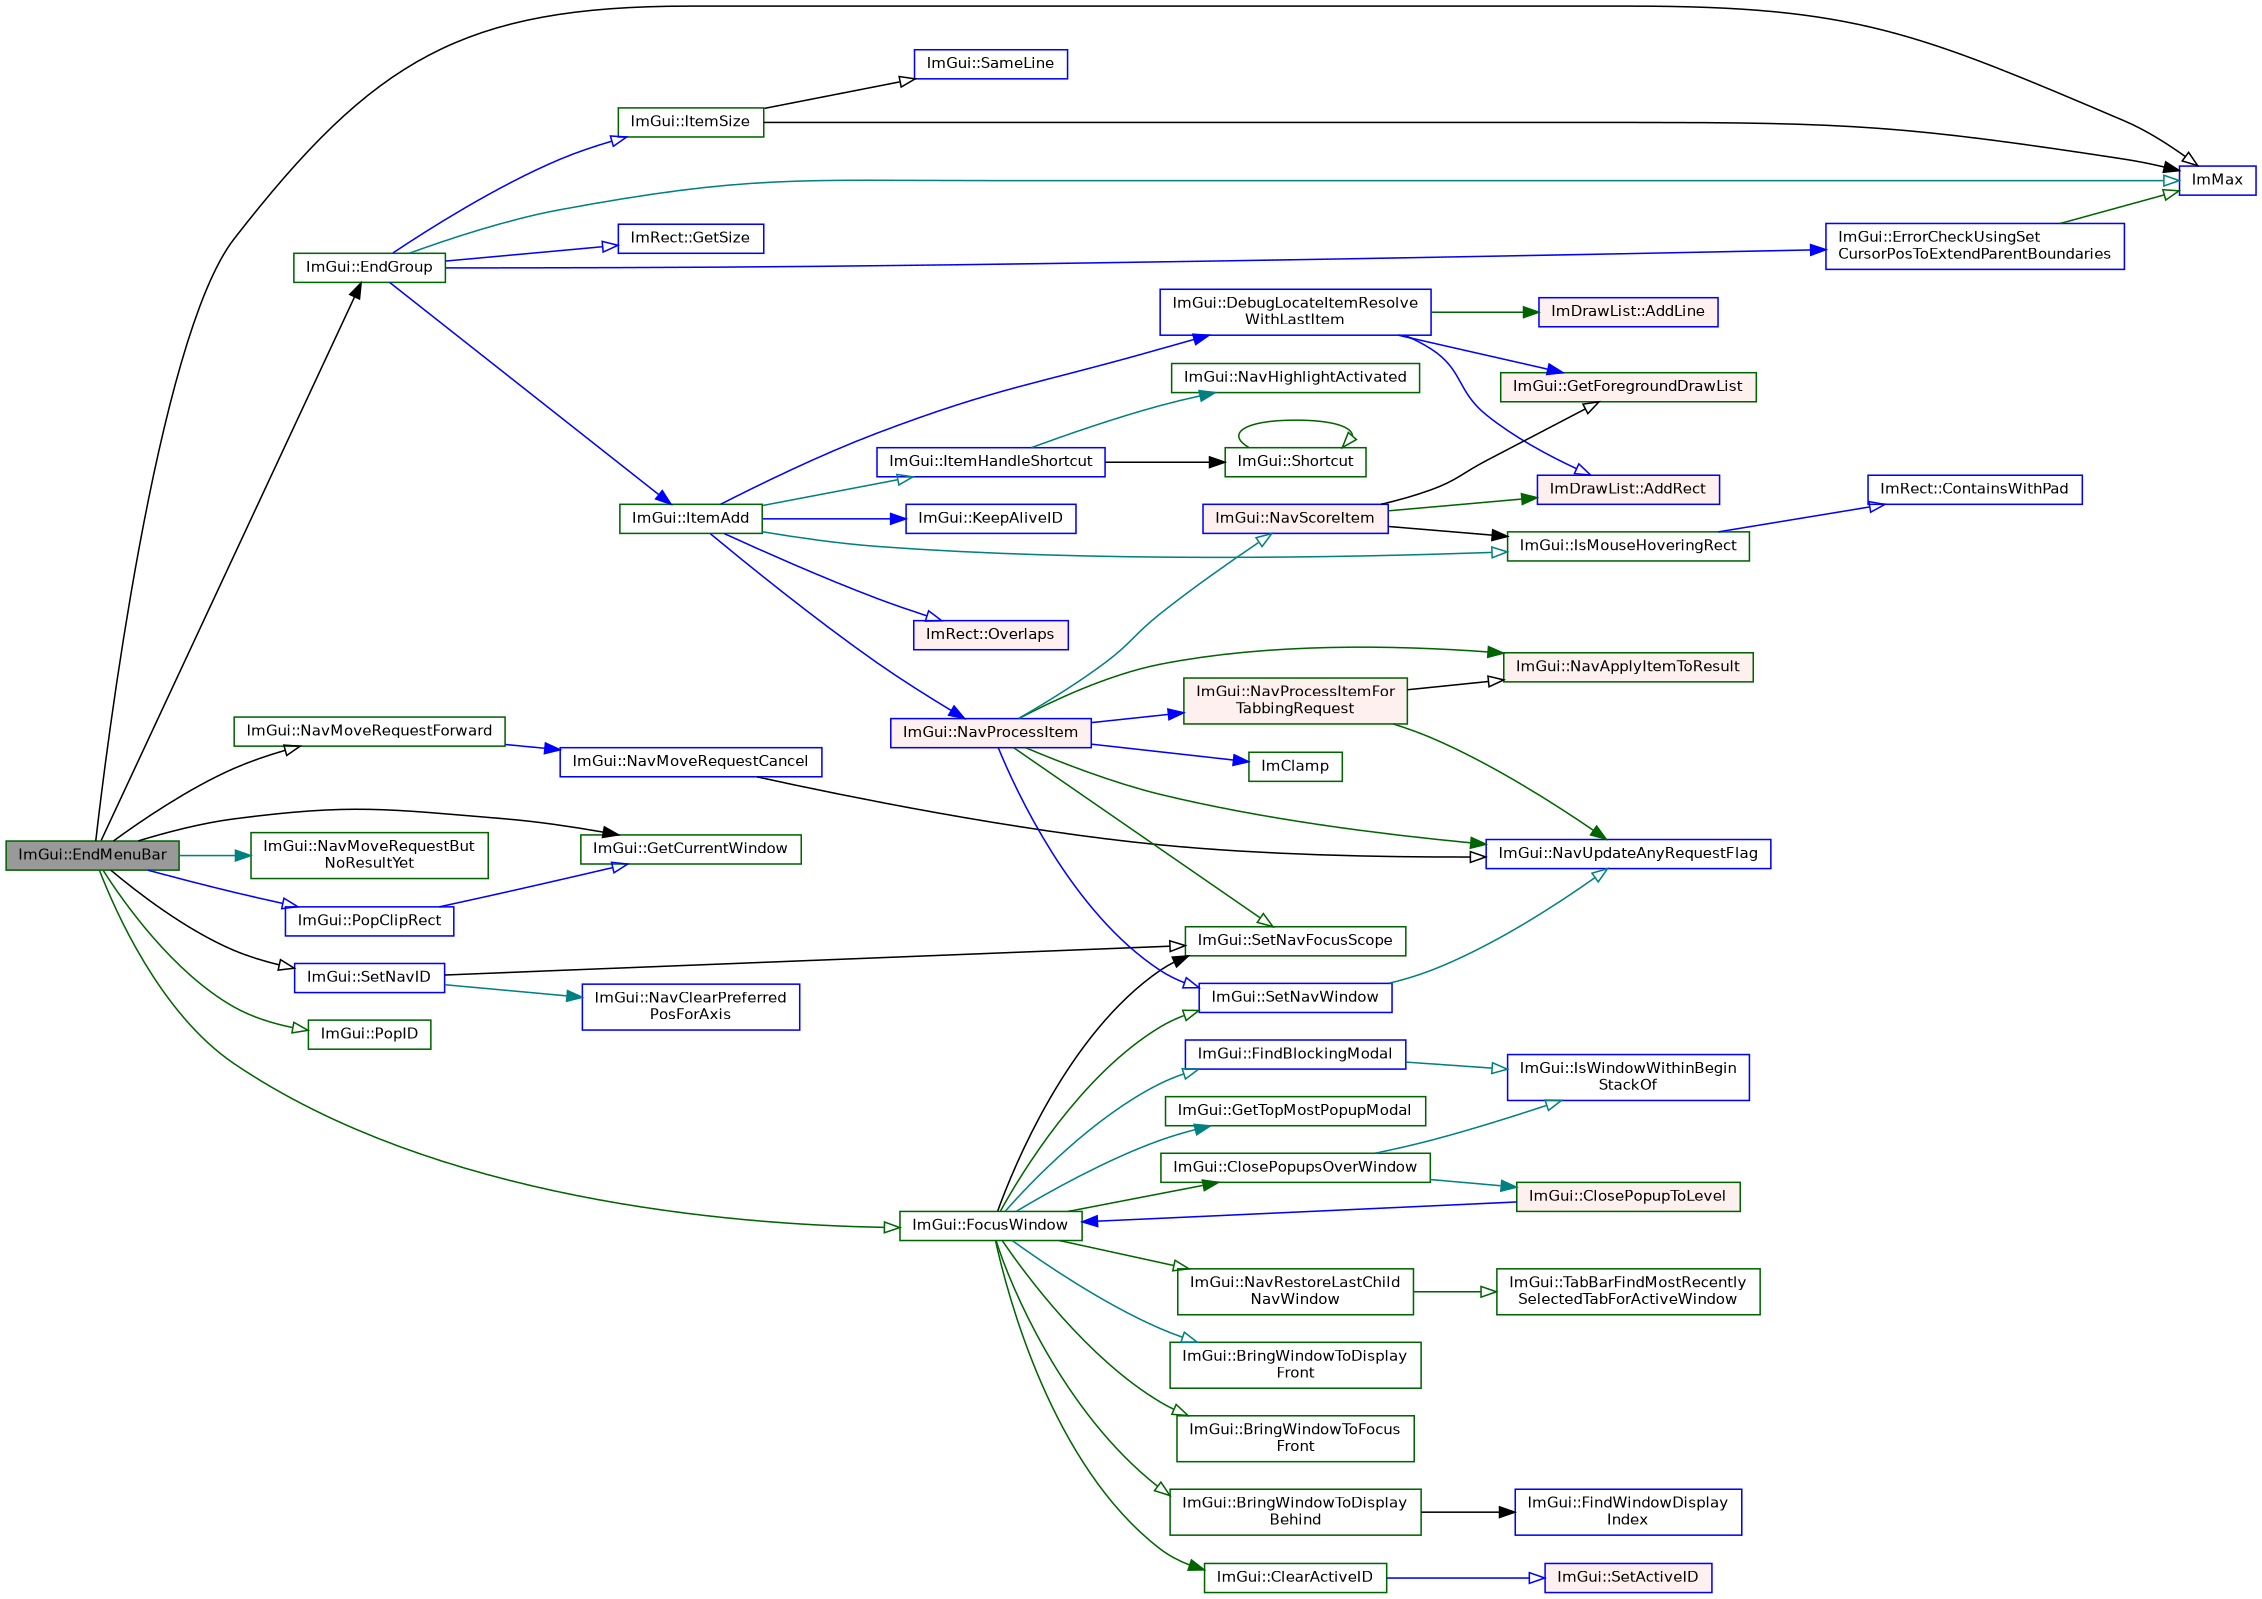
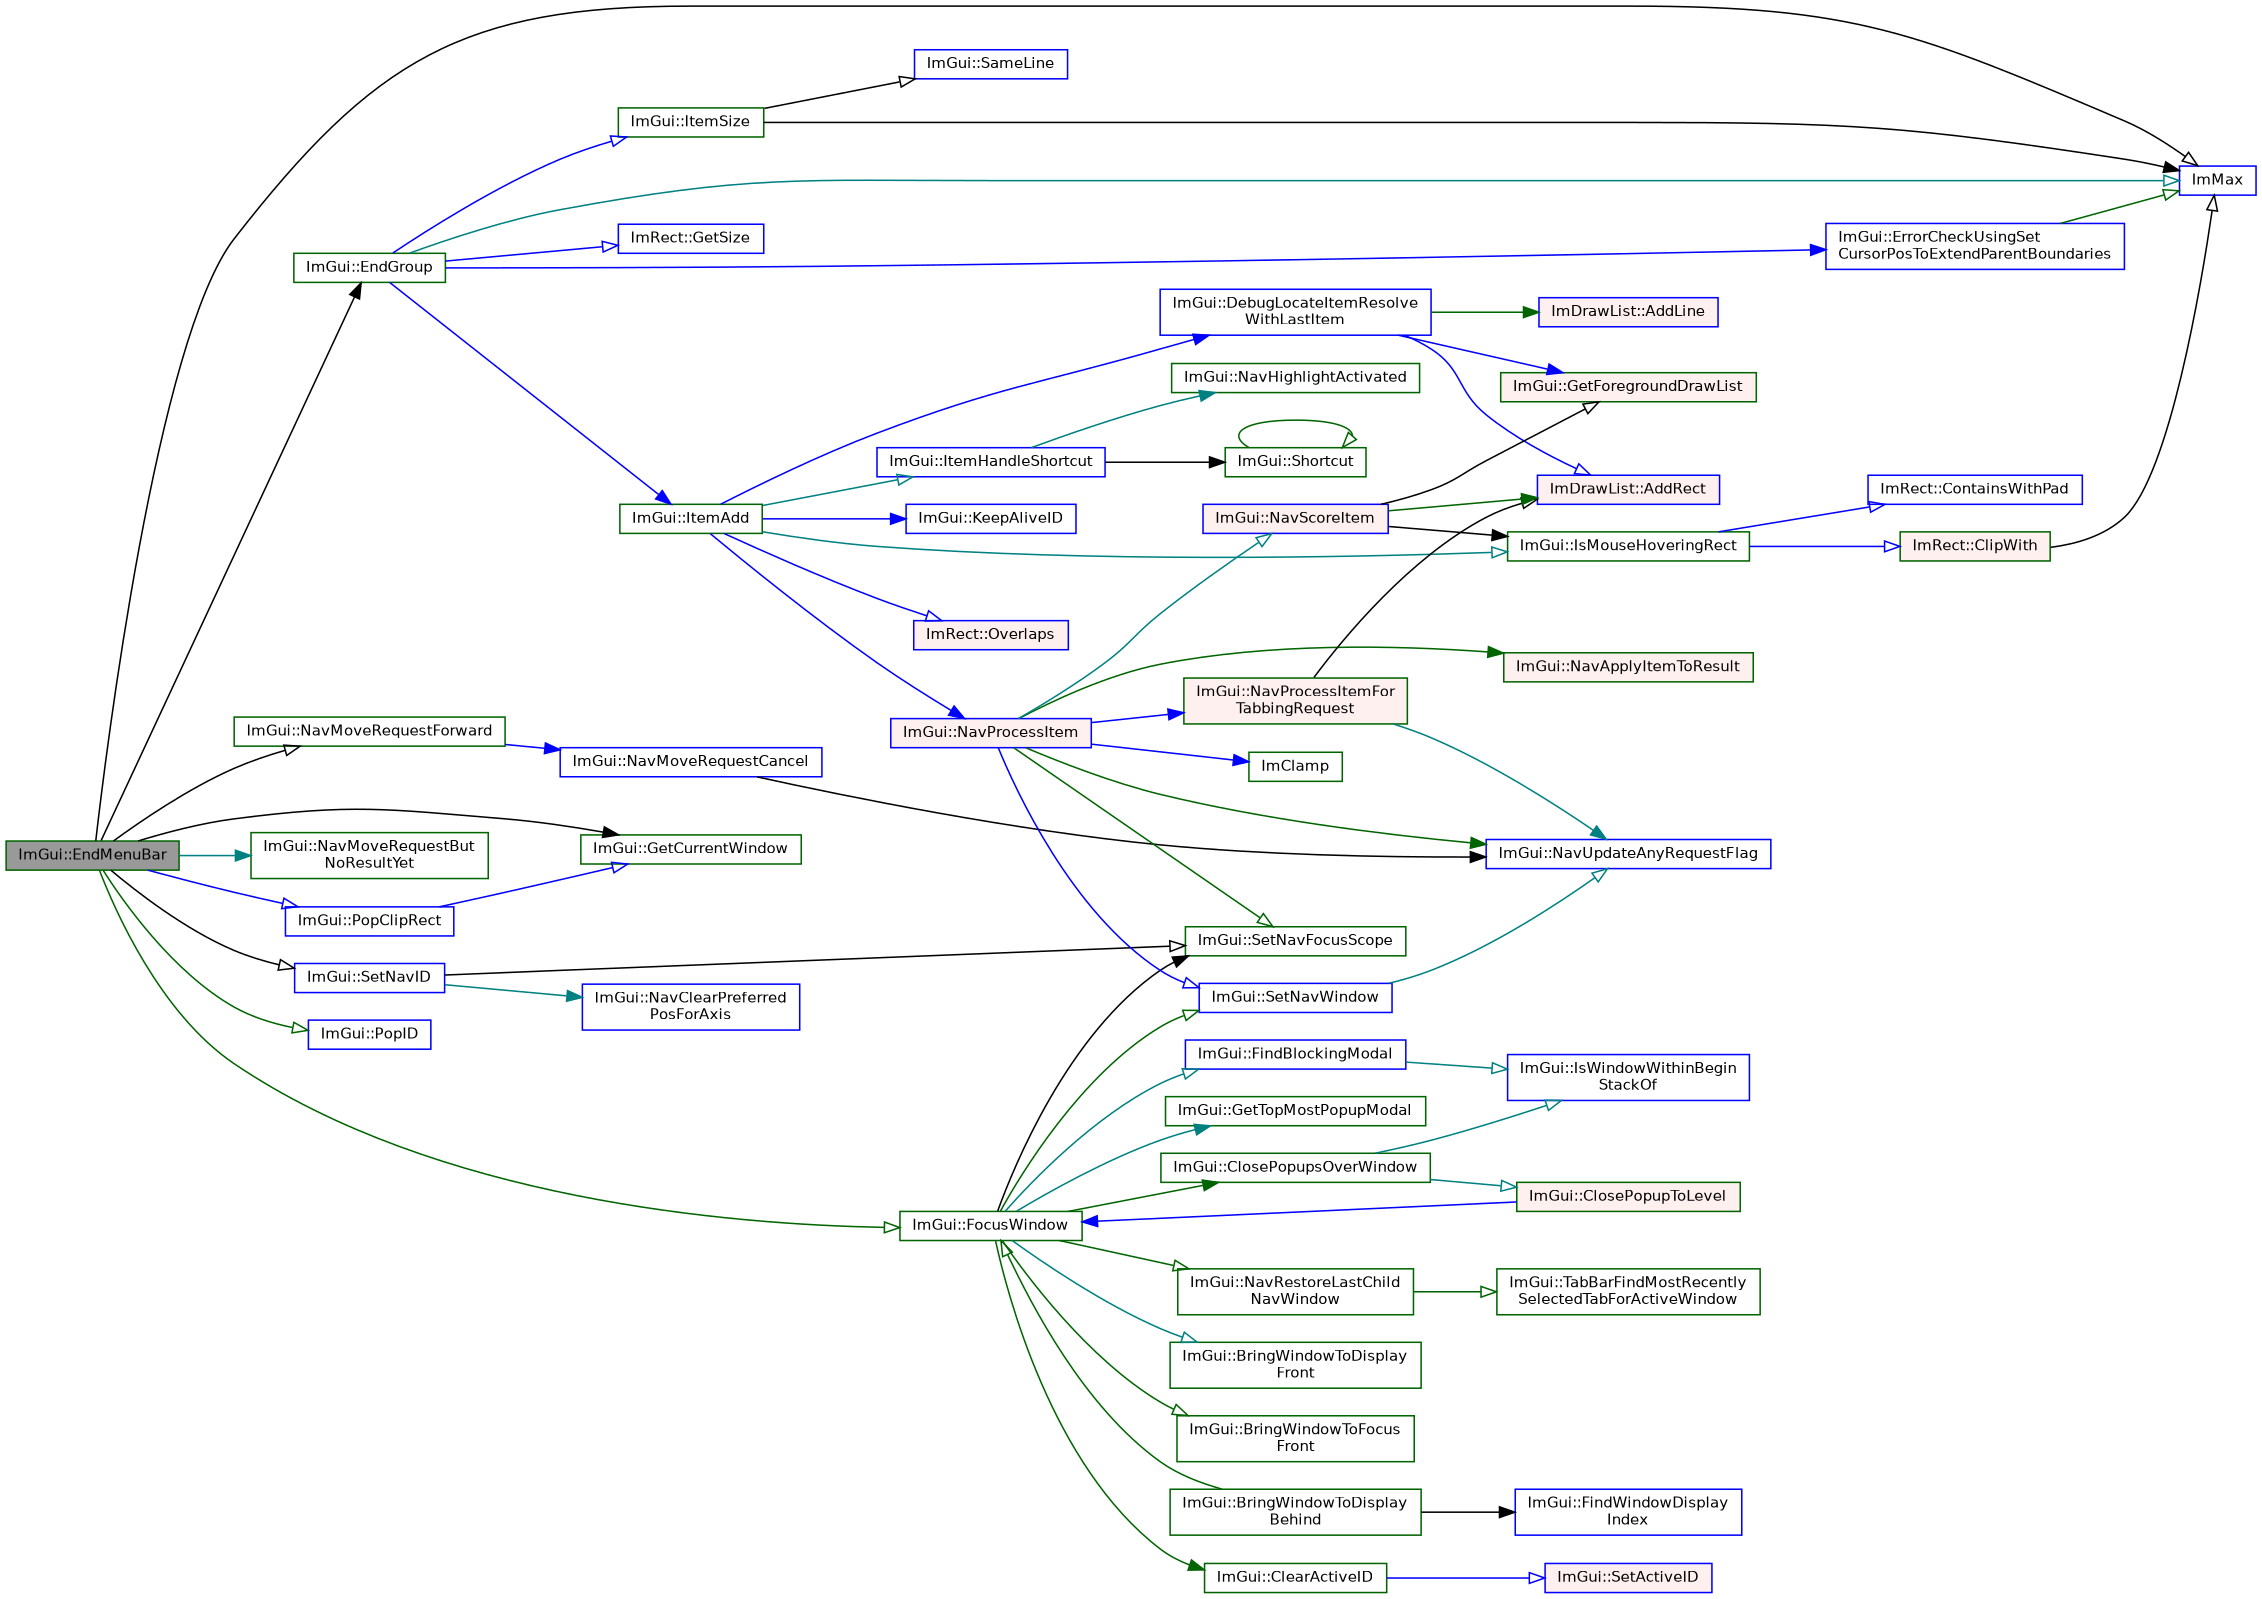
none -> (1975, 546)
(1448, 686) -> (1406, 575)
(1497, 770) -> (1497, 770)
(1111, 839) -> (1111, 839)
(370, 1035) -> (370, 1035)
(1466, 1183) -> (1466, 1183)
(1060, 1375) -> (1092, 1395)
